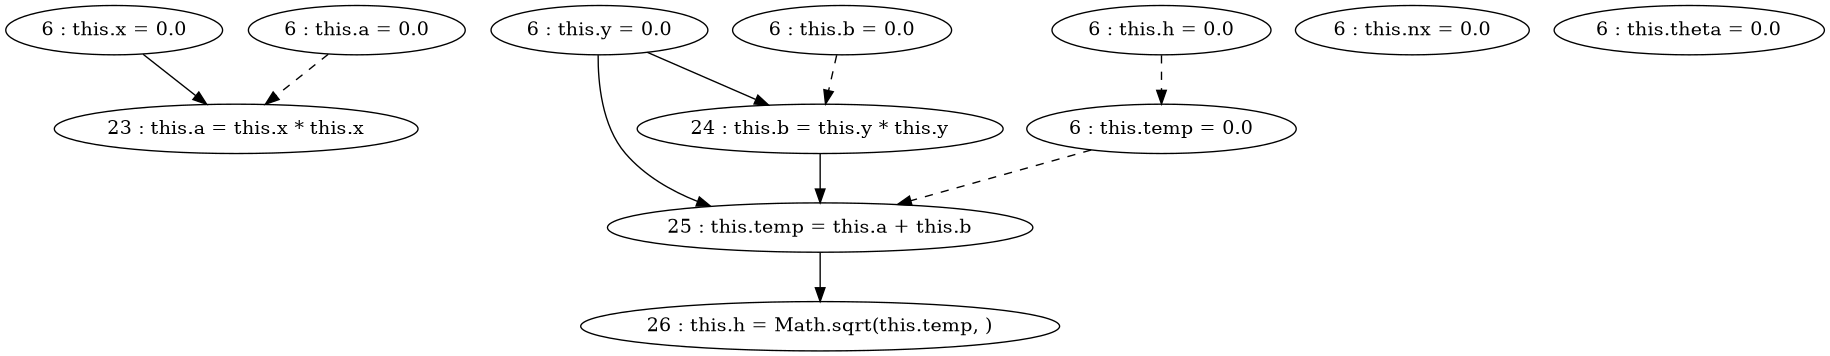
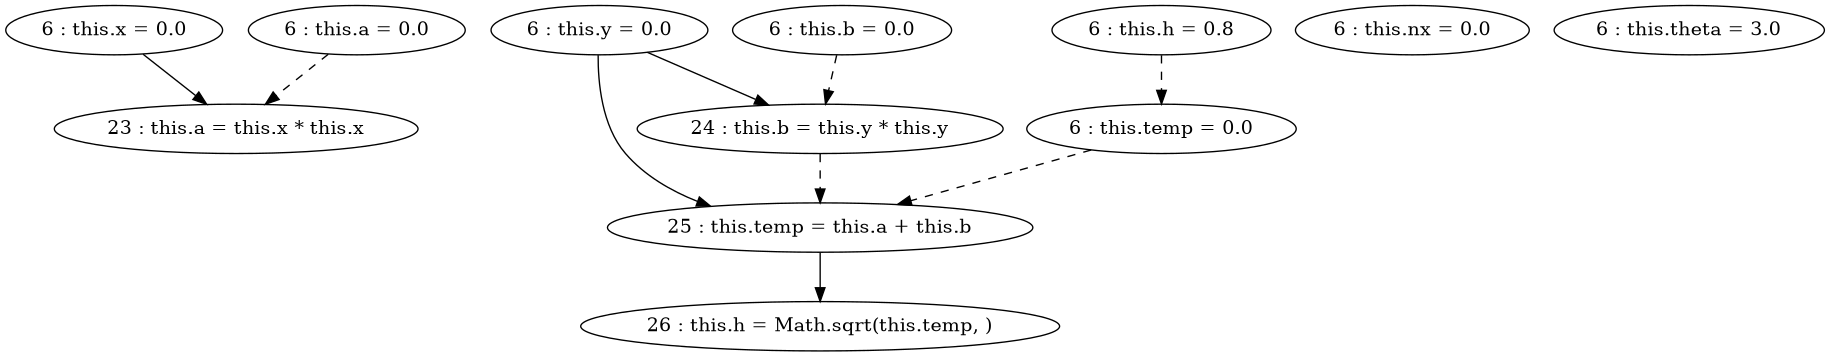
(1161, 30) -> (1161, 30)
(1689, 30) -> (1689, 30)
(820, 171) -> (820, 171)
